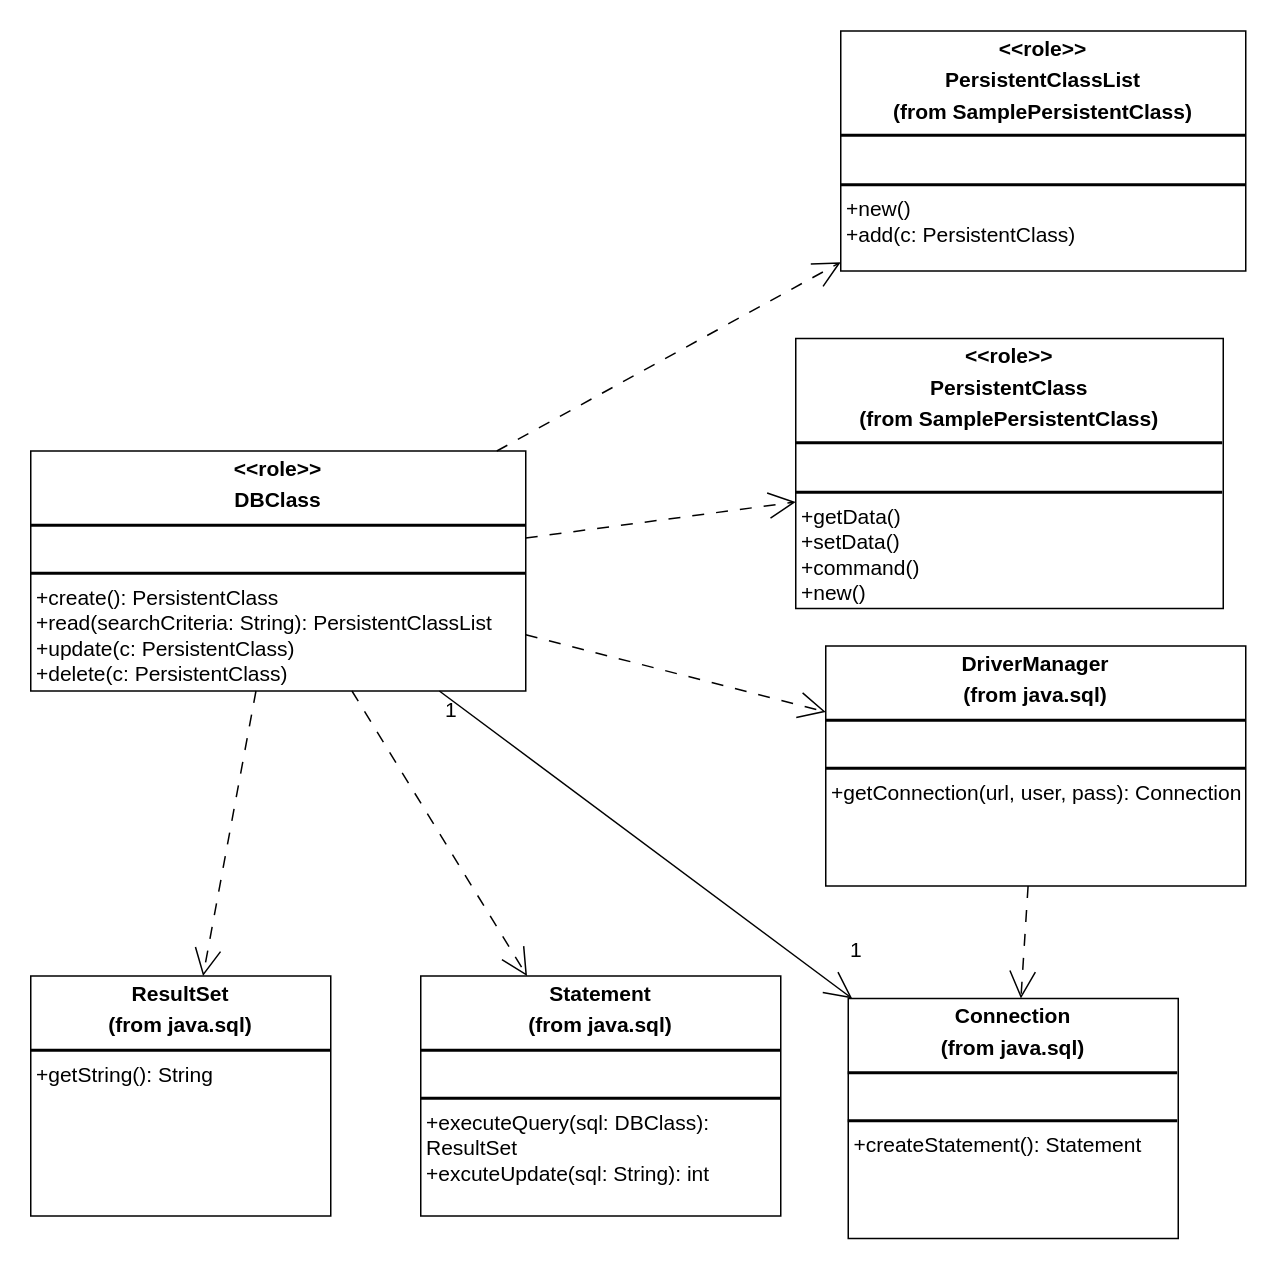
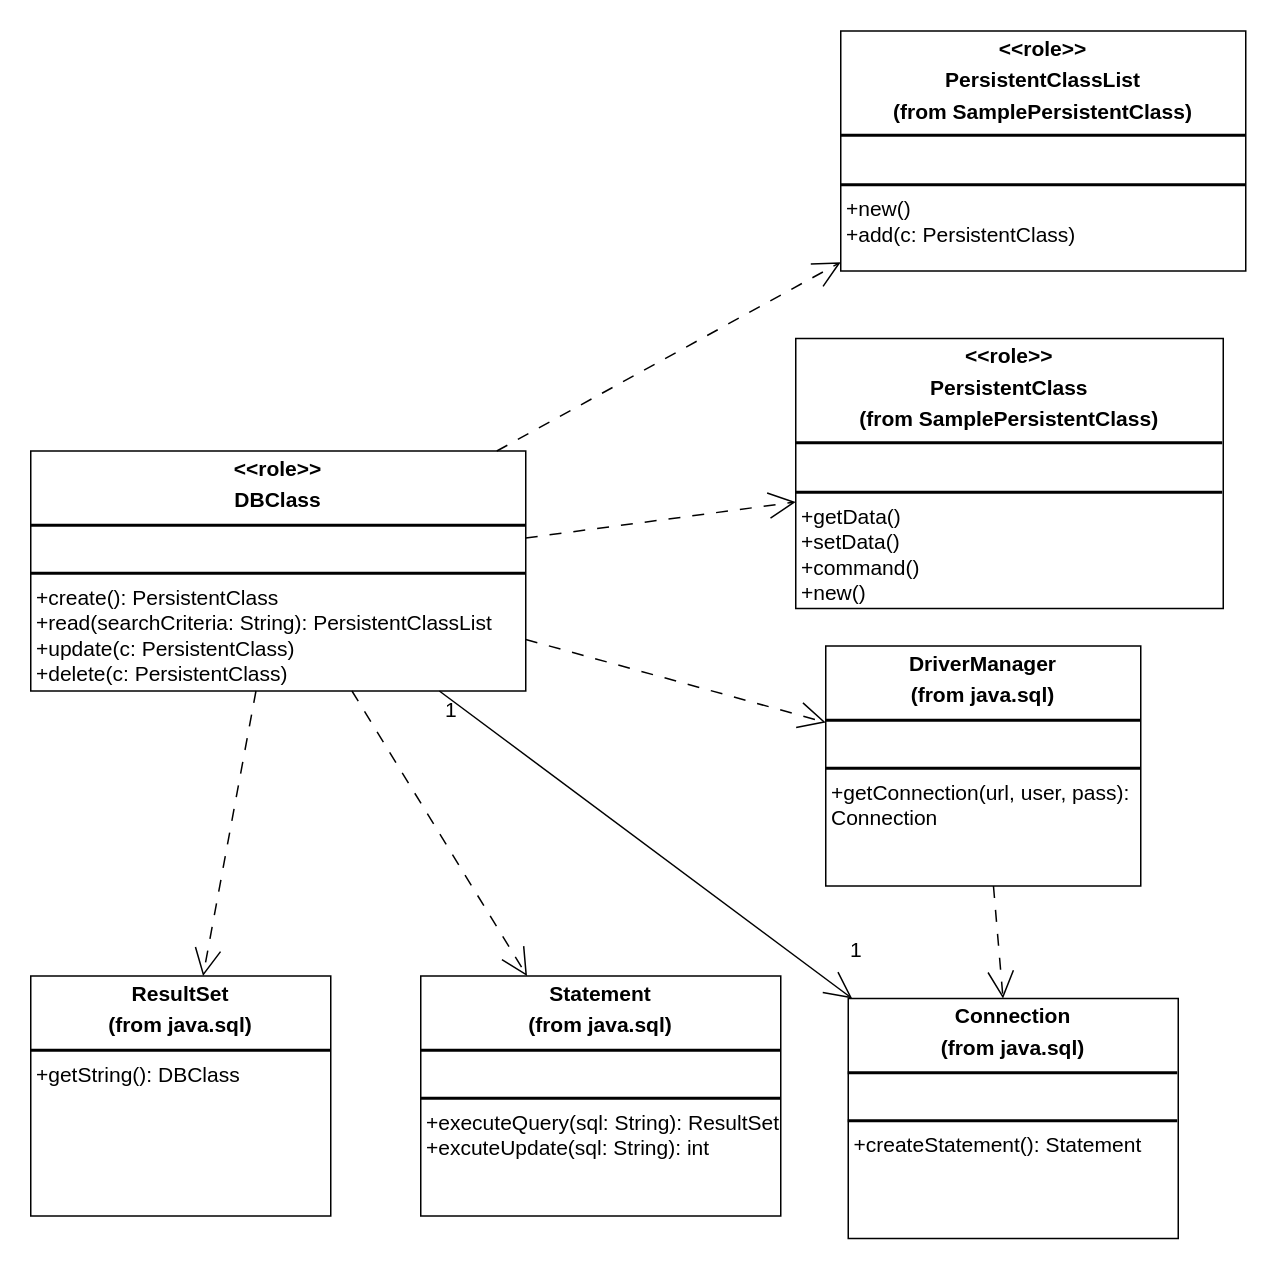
(1036, 766) -> (983, 766)
(137, 1014) -> (143, 1014)
(602, 1039) -> (602, 1039)
